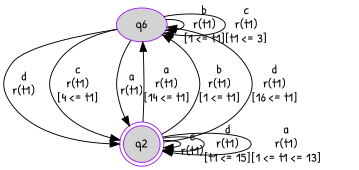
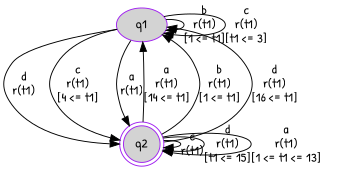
(142, 25) -> (142, 25)
